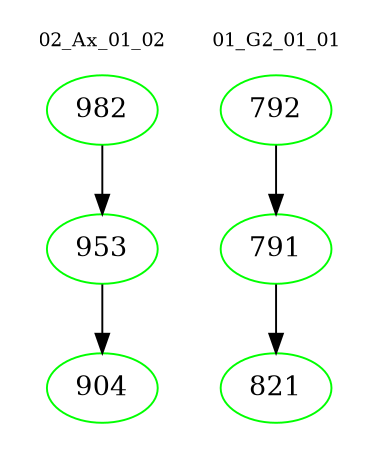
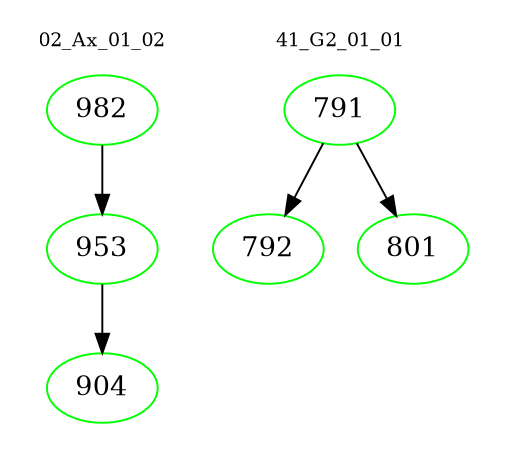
(277, 42) -> (341, 42)
(276, 170) -> (309, 170)
(276, 388) -> (413, 249)
